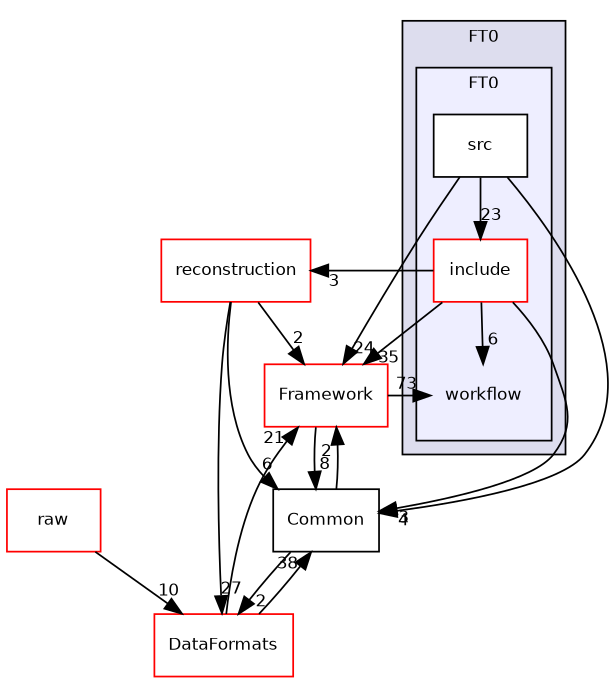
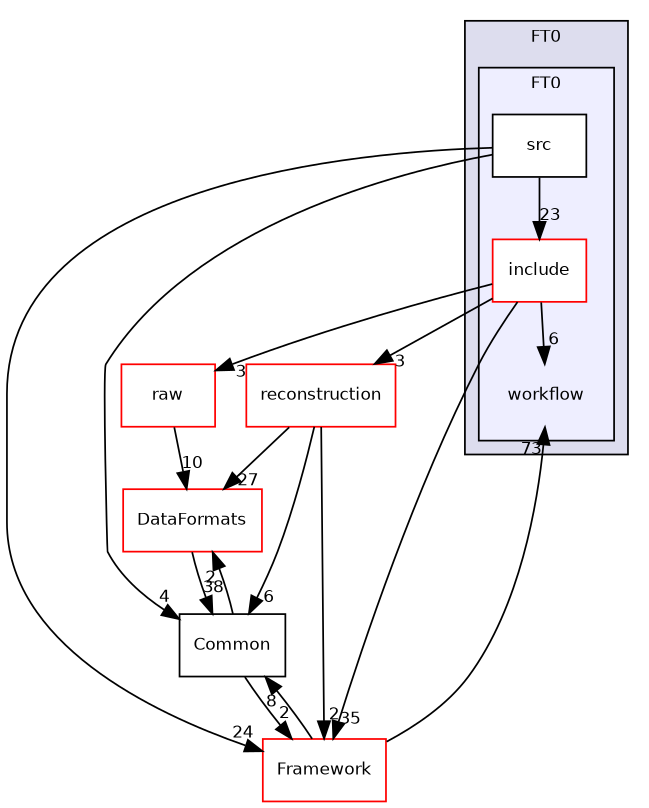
(535, 469) -> (361, 321)
(244, 523) -> none
